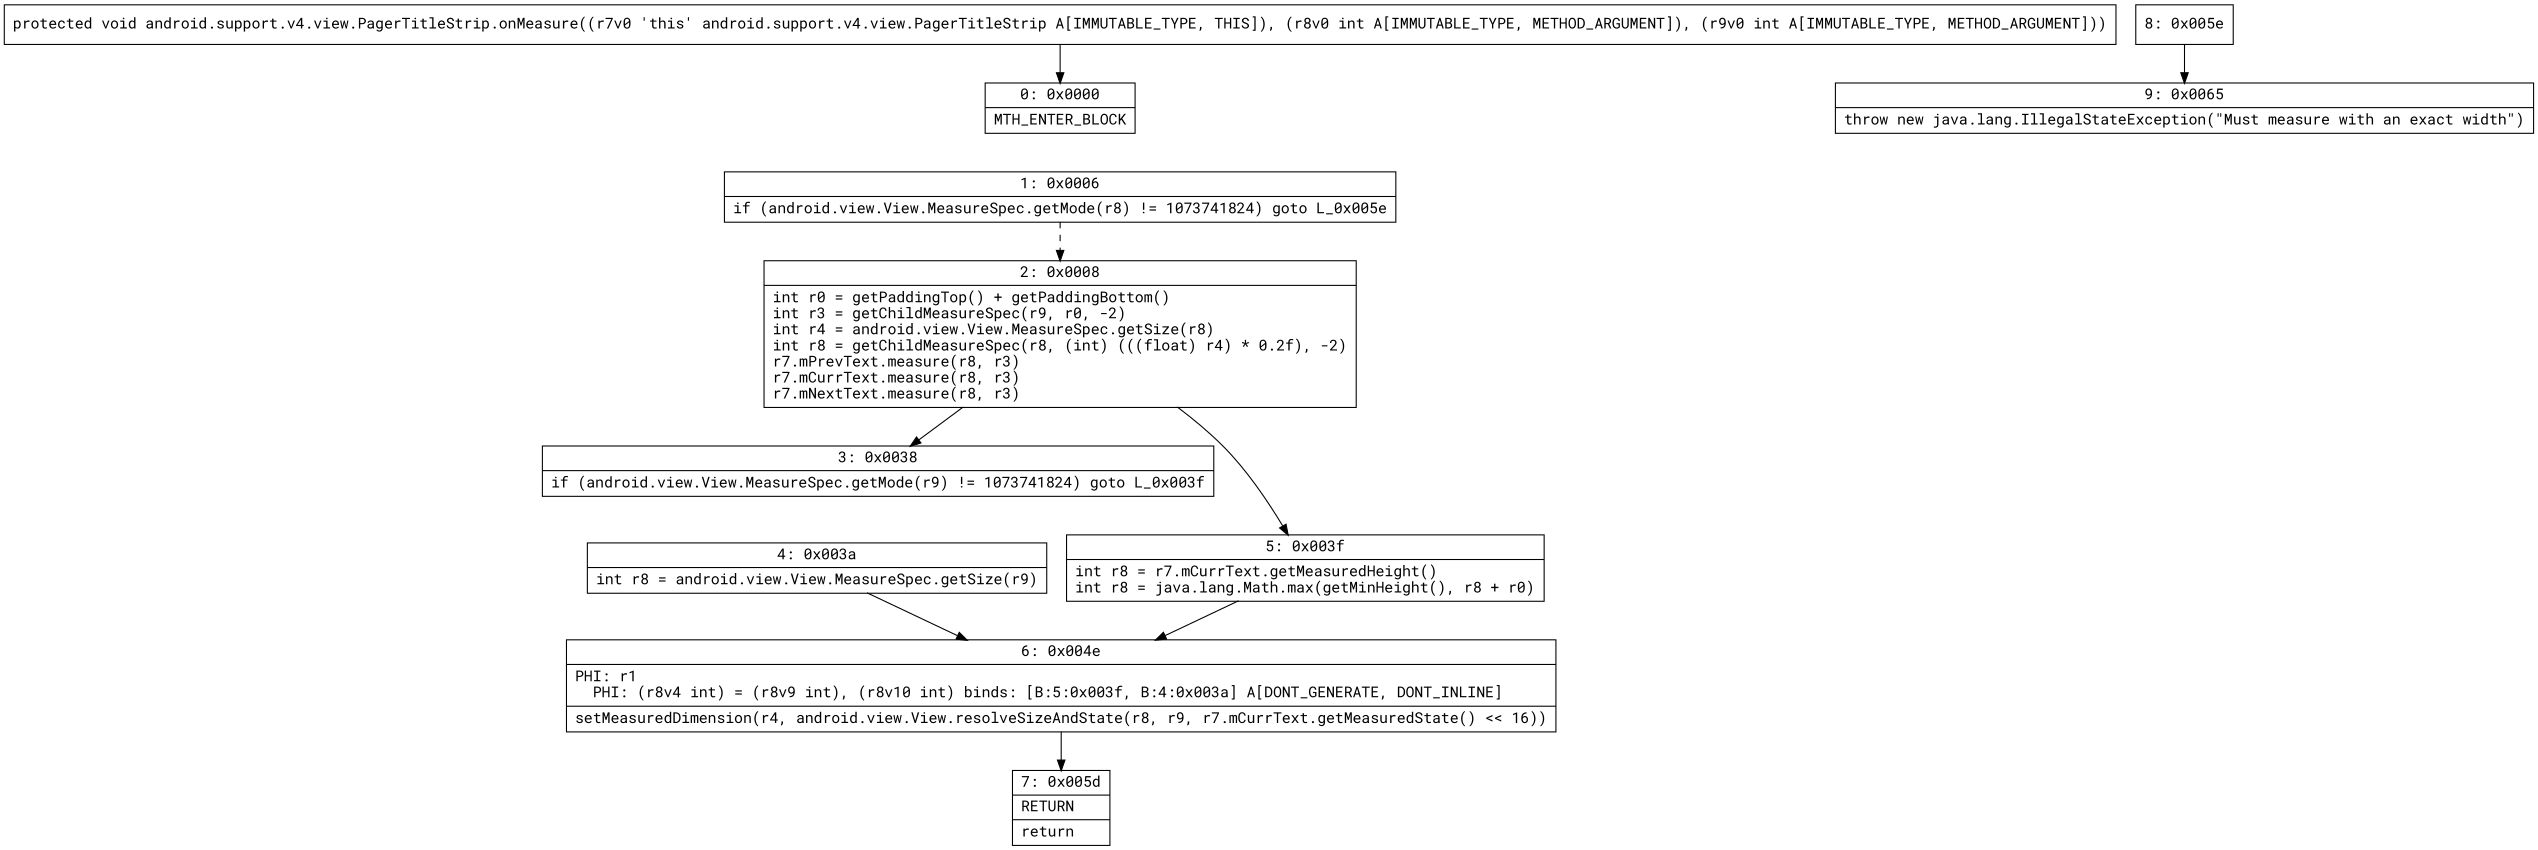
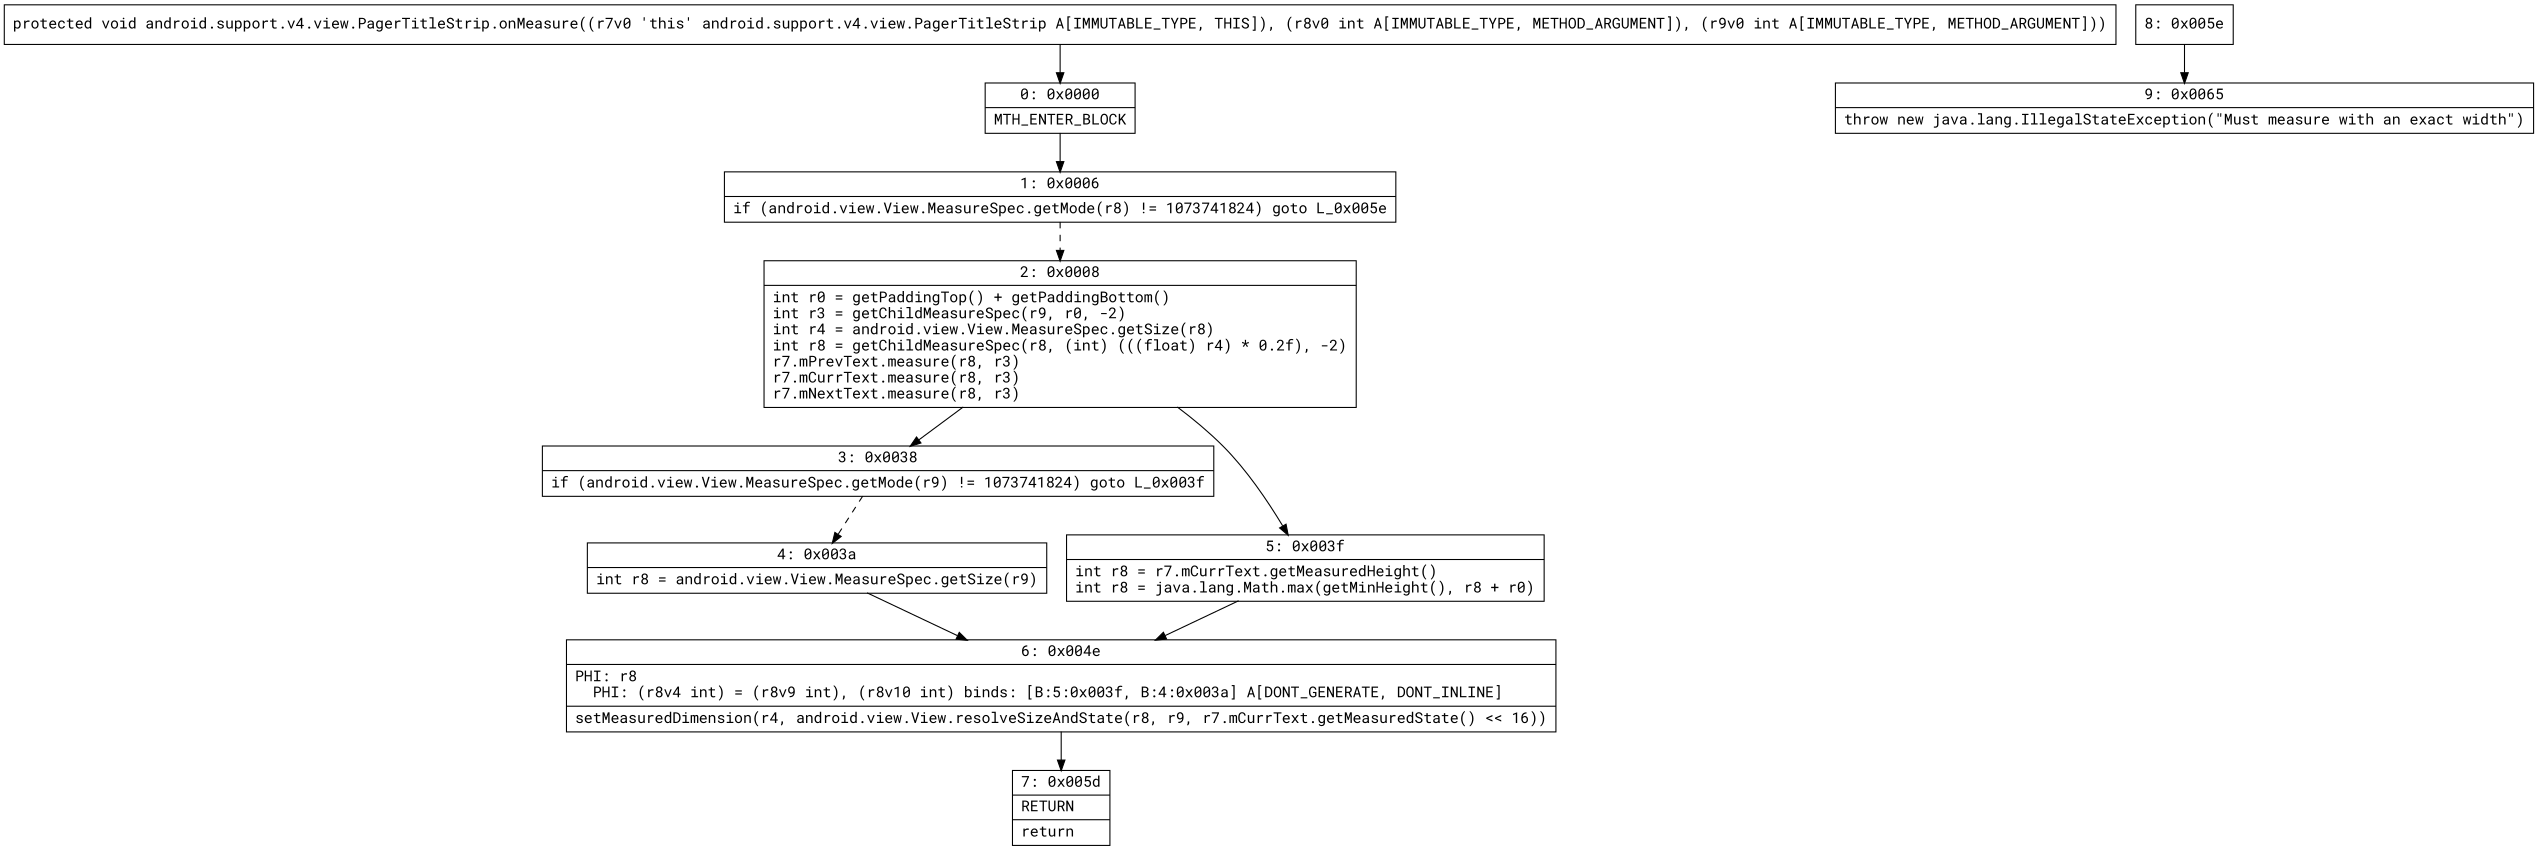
none -> (1060, 147)
none -> (850, 515)
(611, 677) -> (611, 677)
